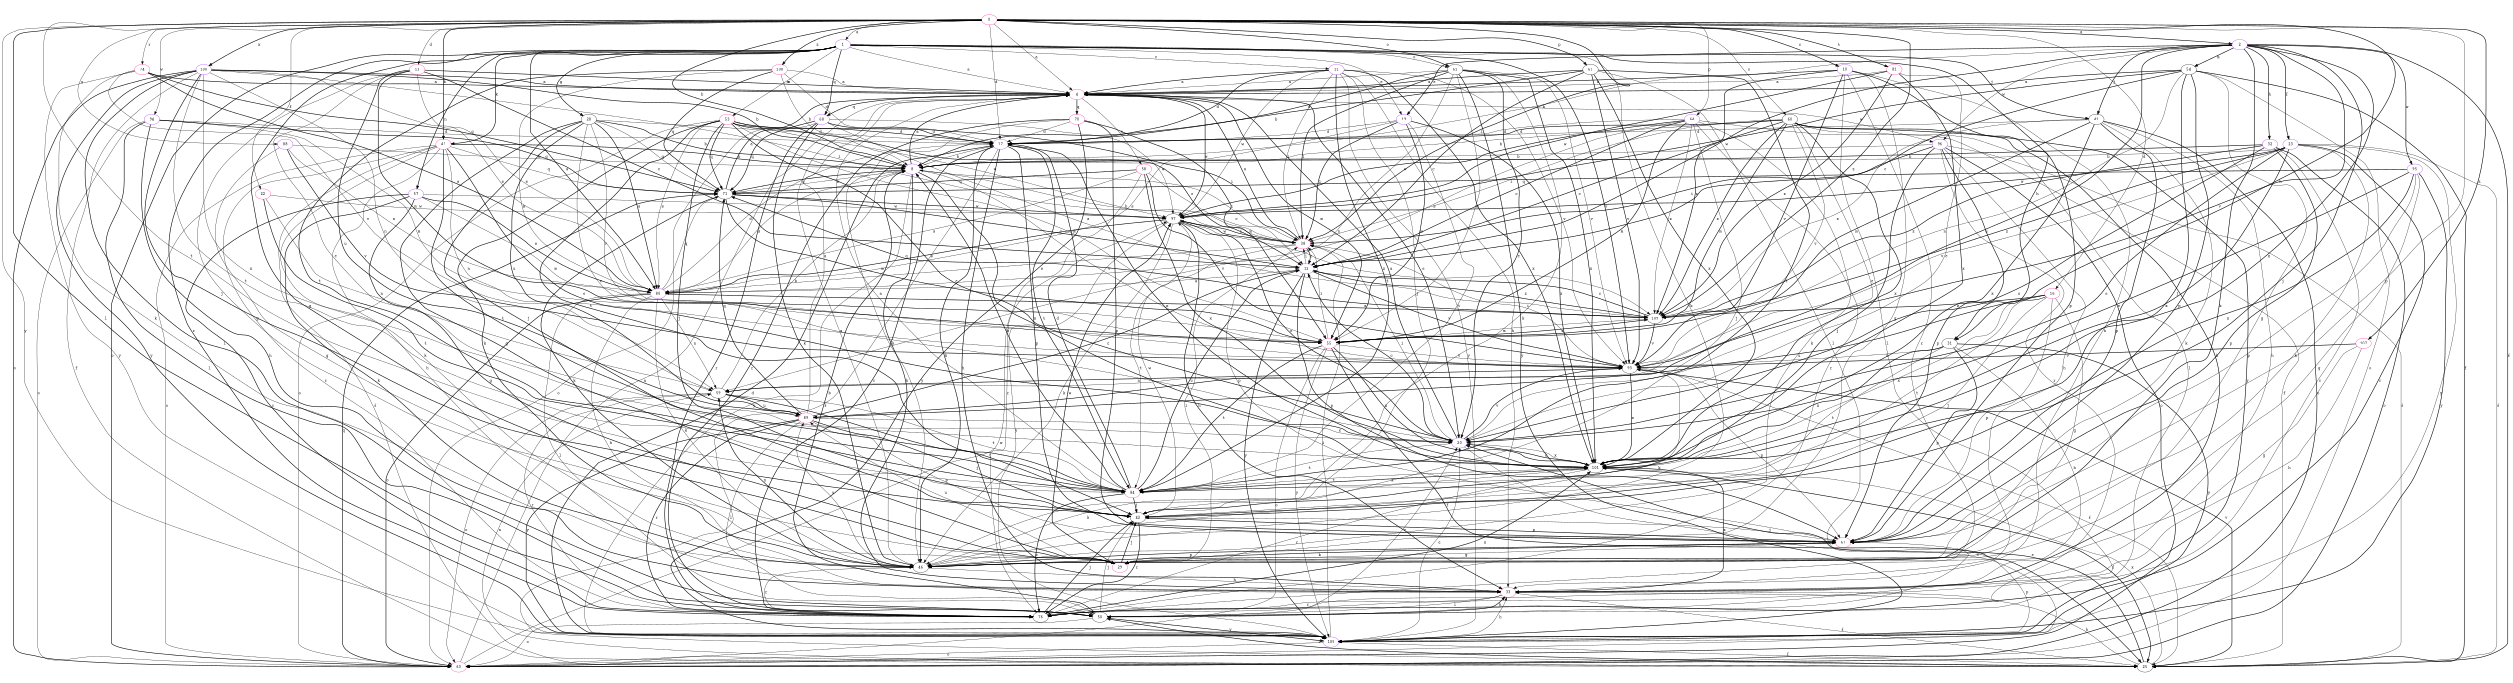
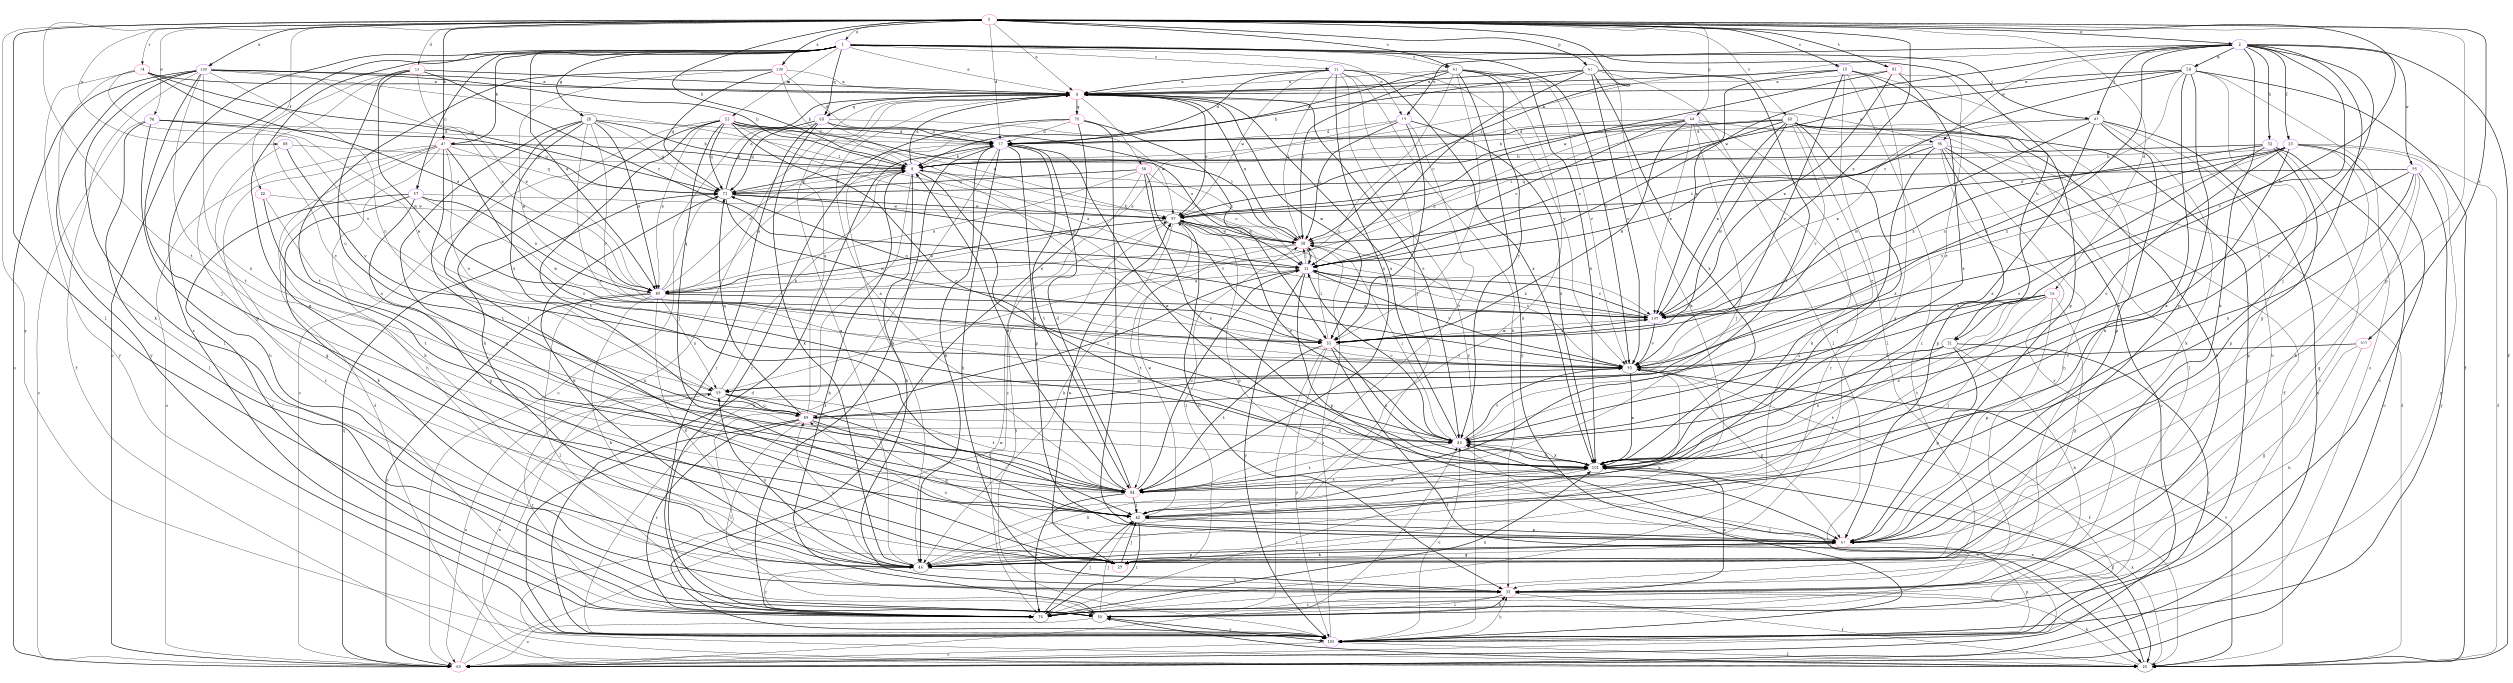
(454, 257) -> none
(1655, 318) -> (1655, 318)
